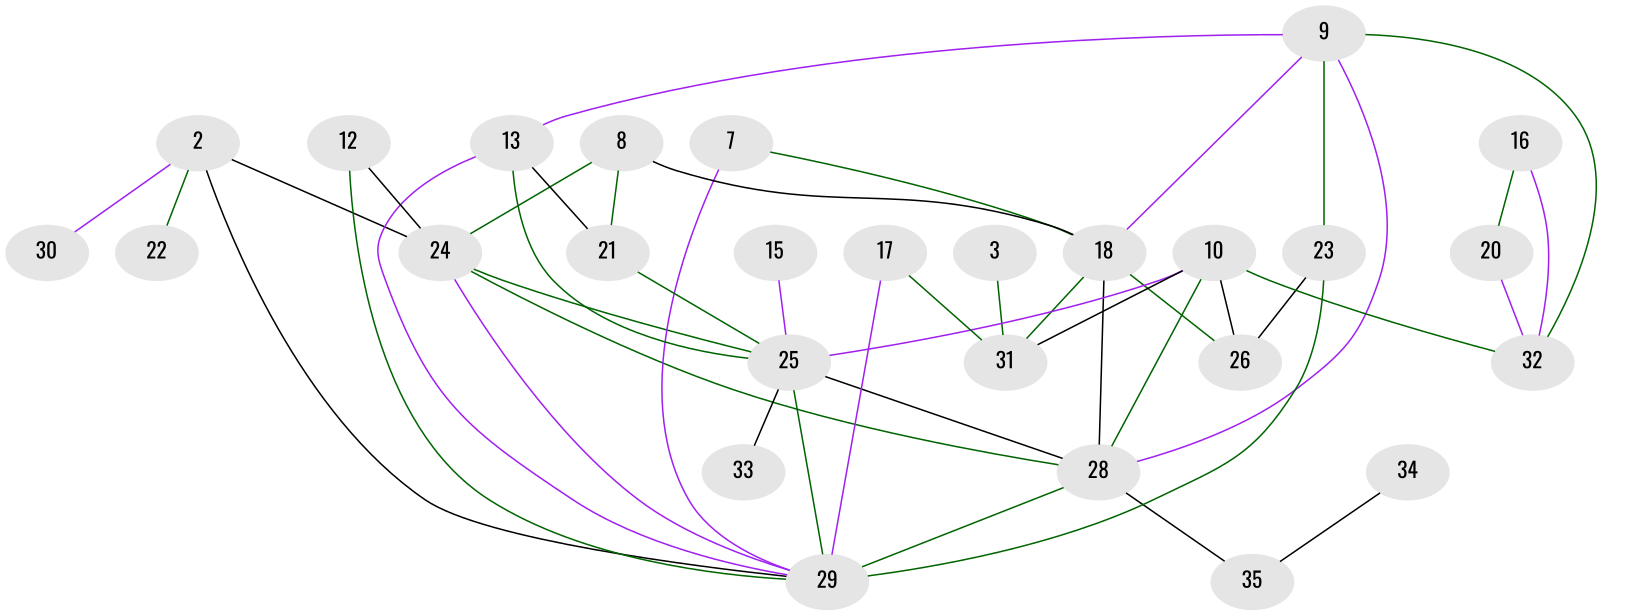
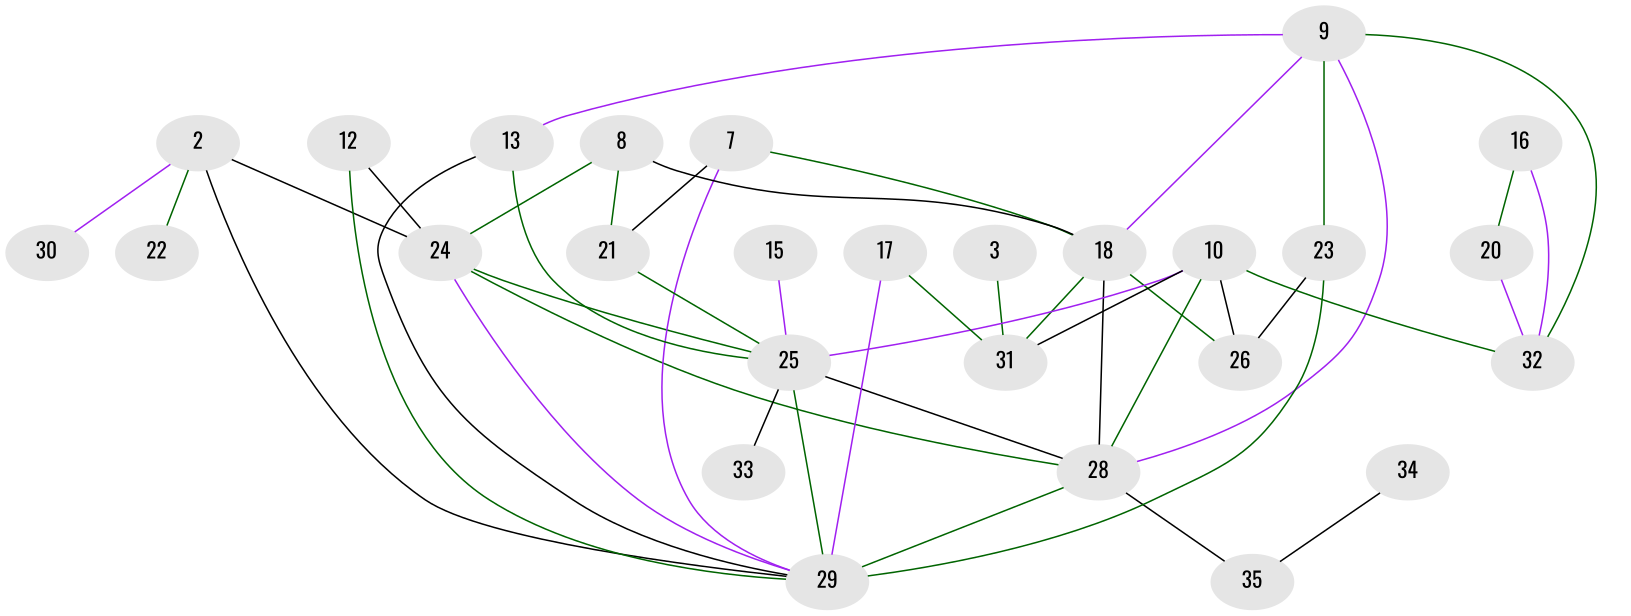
(560, 198) -> (670, 198)
(476, 429) -> (476, 429)
